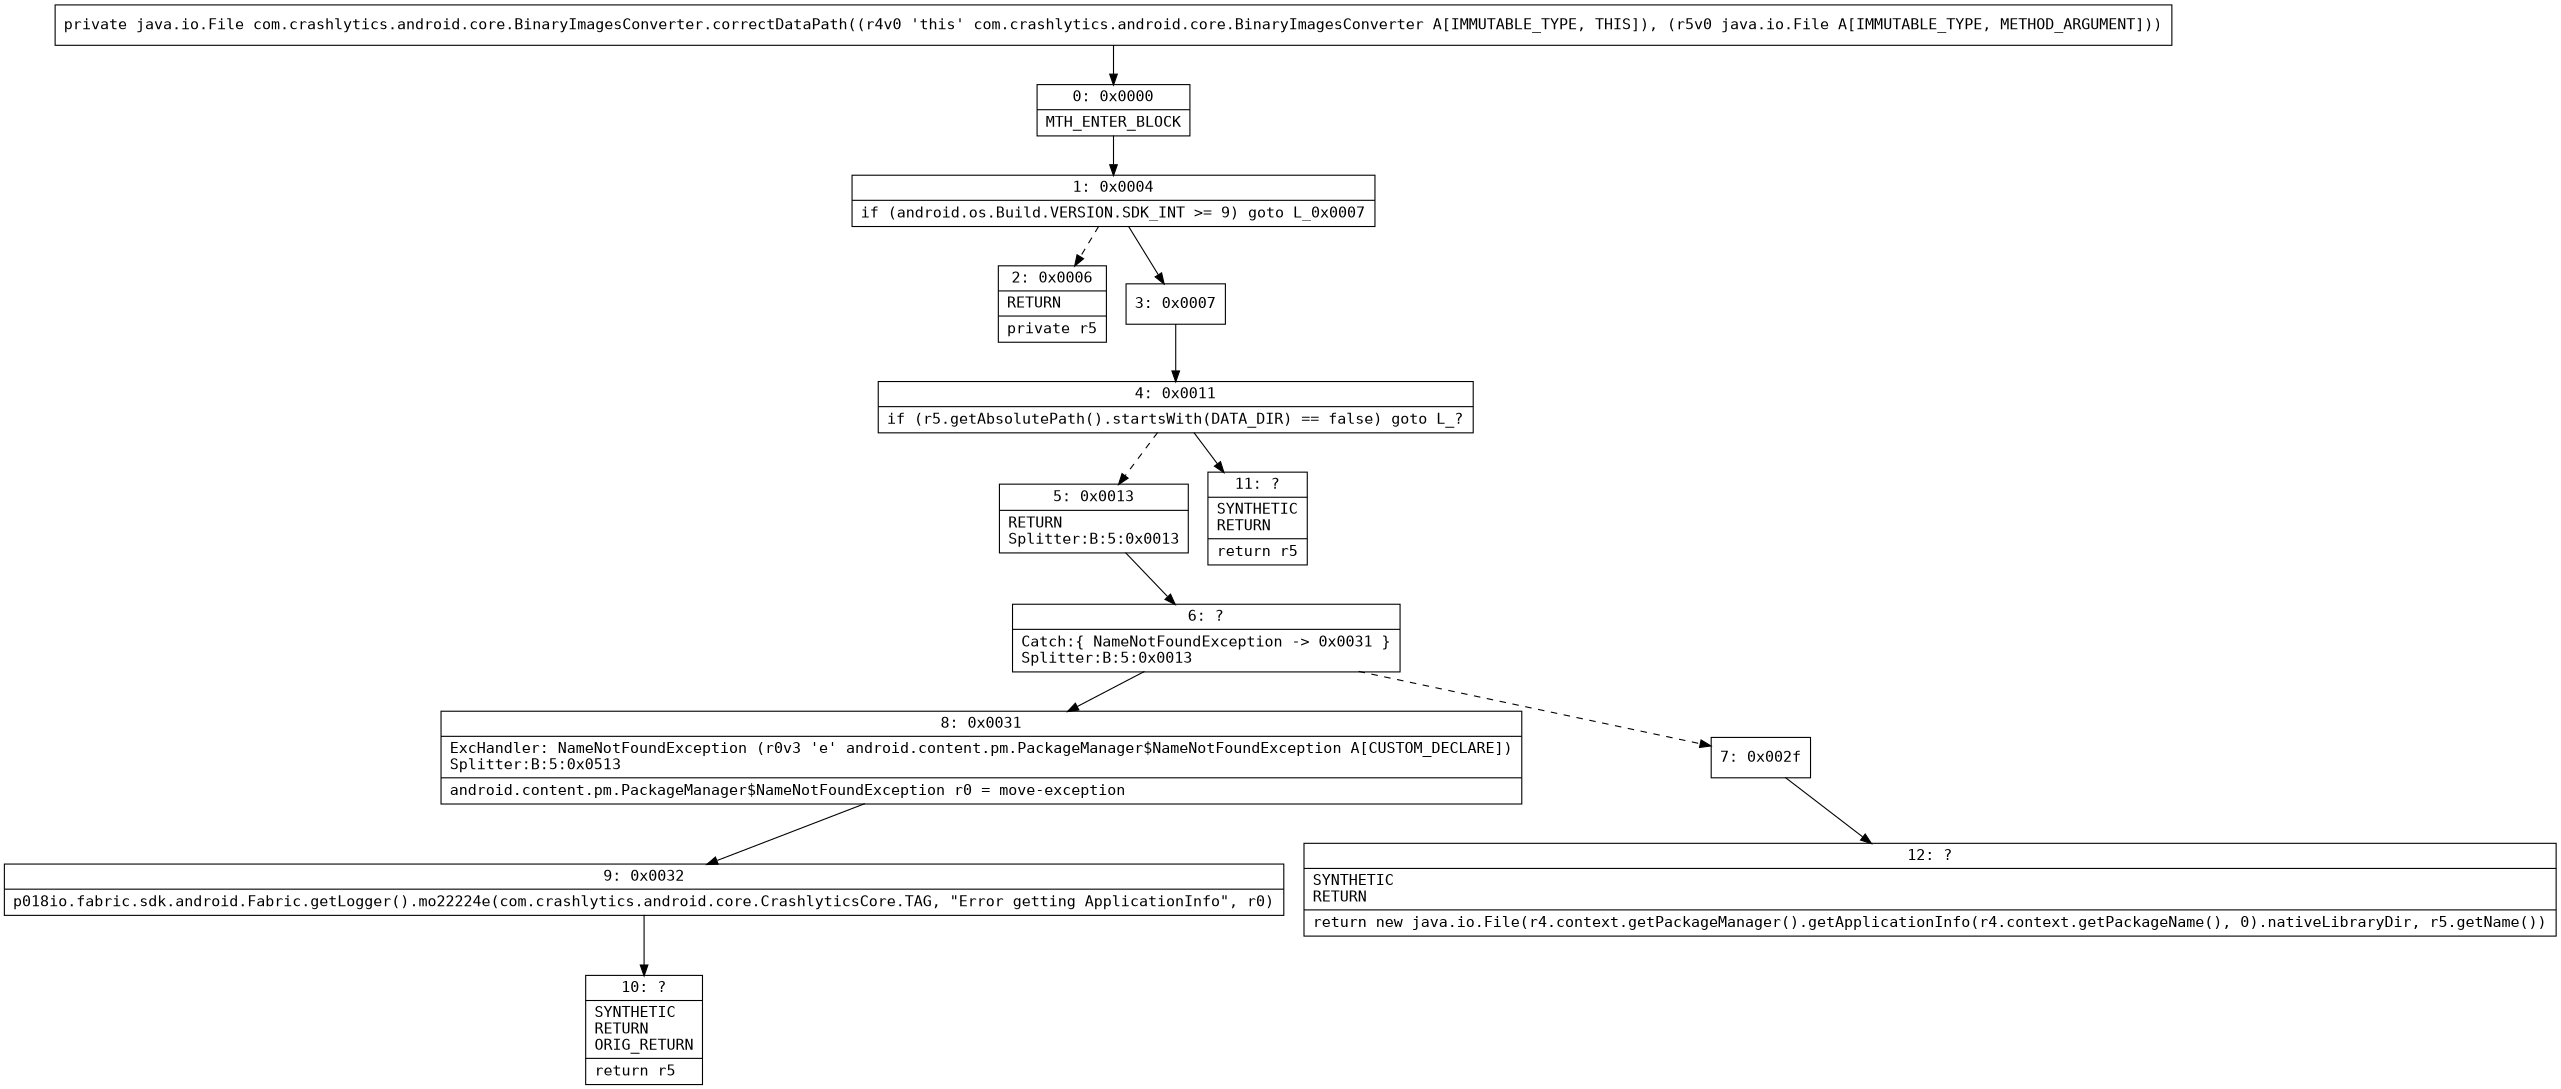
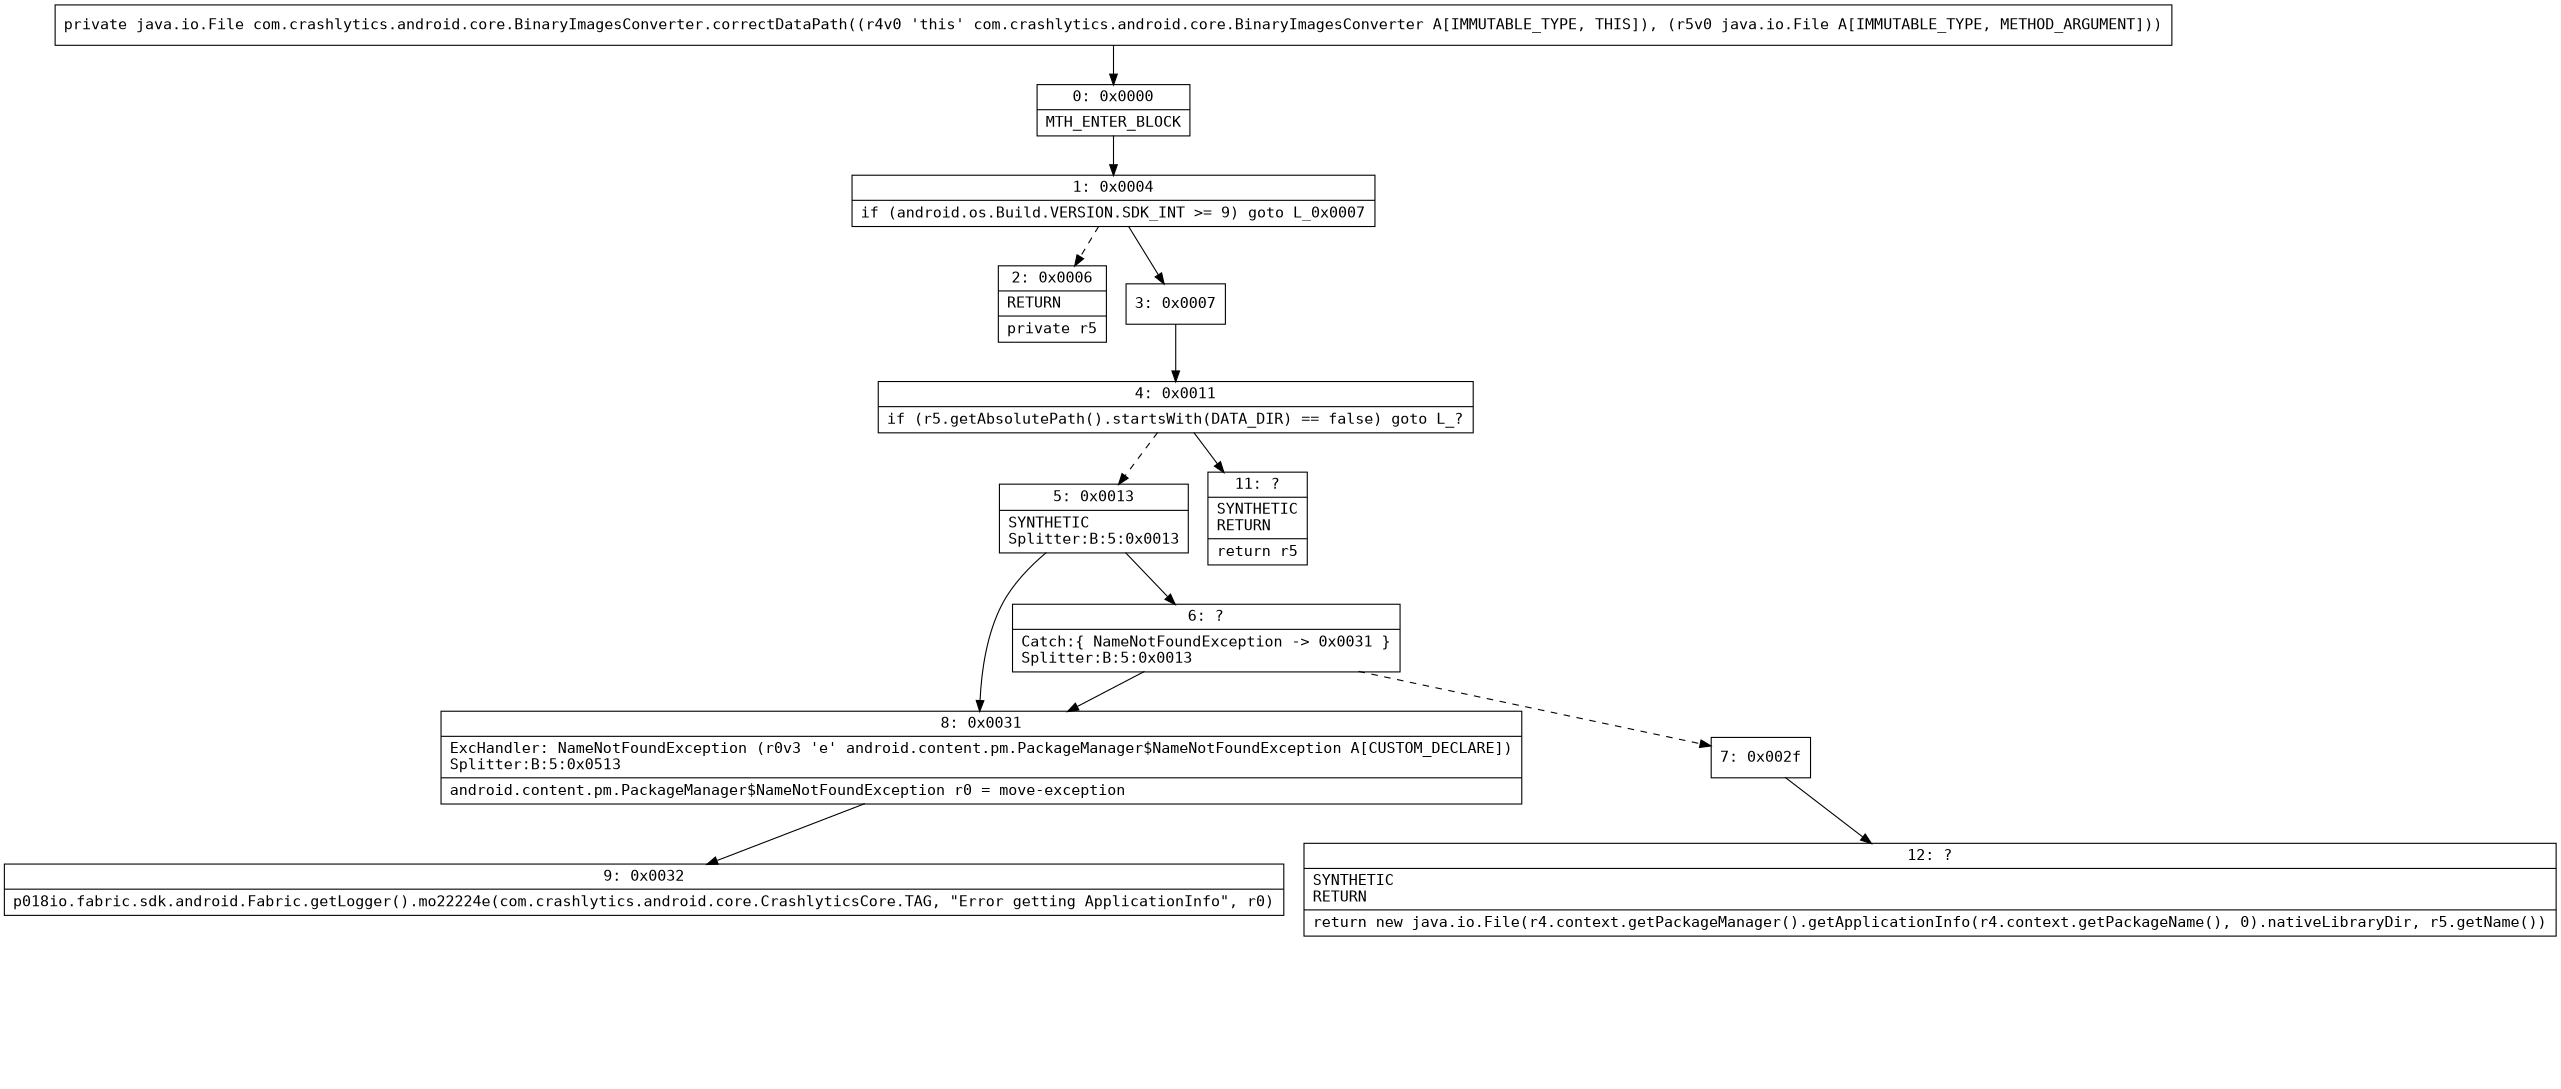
(1035, 523) -> (1049, 523)
none -> (996, 618)
(644, 1030) -> none
